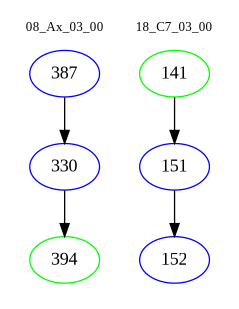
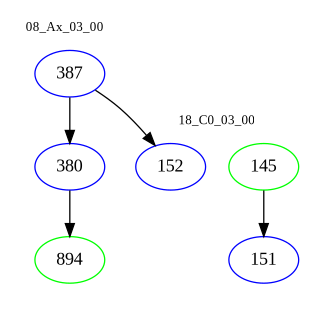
(175, 28) -> (217, 121)
(175, 74) -> (264, 167)
(65, 167) -> (70, 167)
(175, 207) -> (134, 121)
(65, 260) -> (70, 260)
